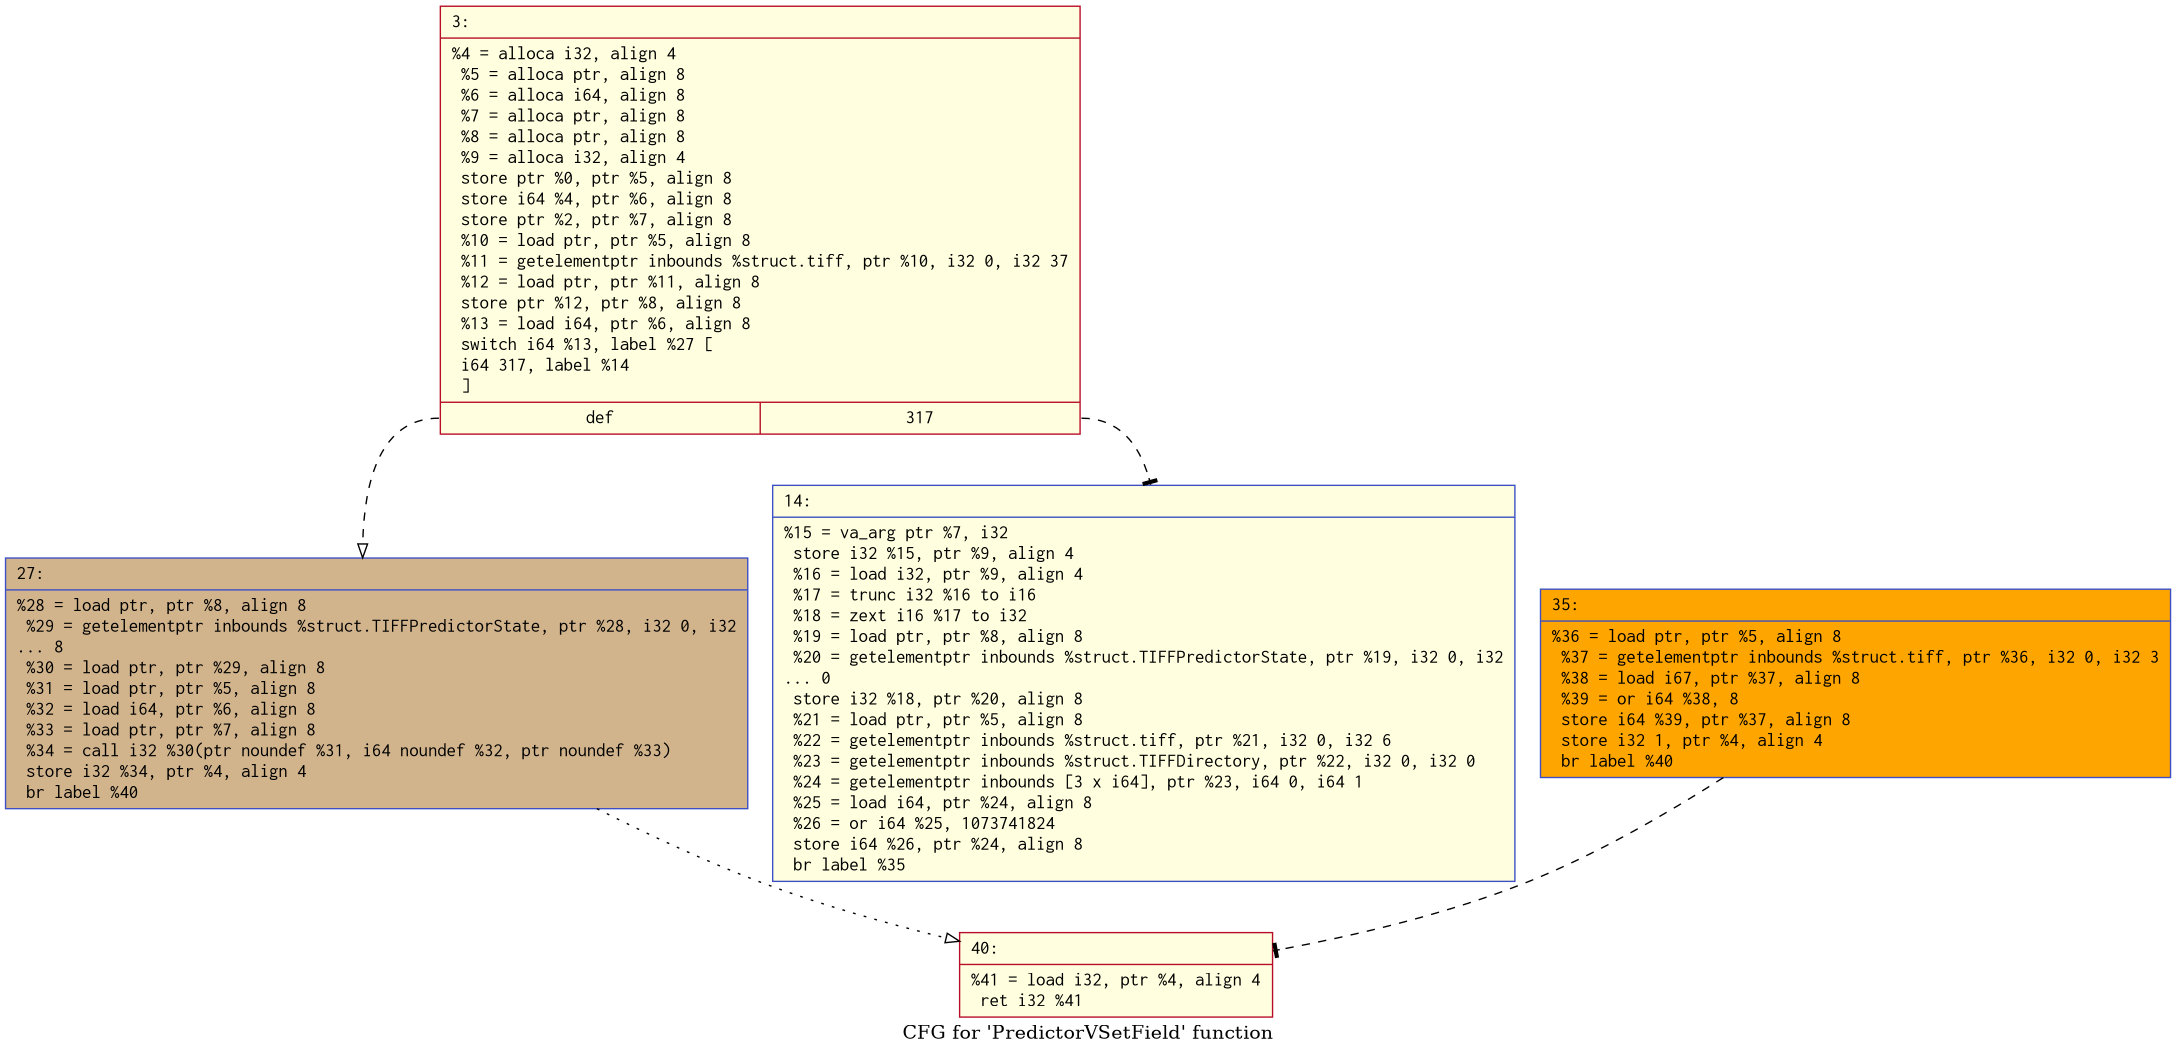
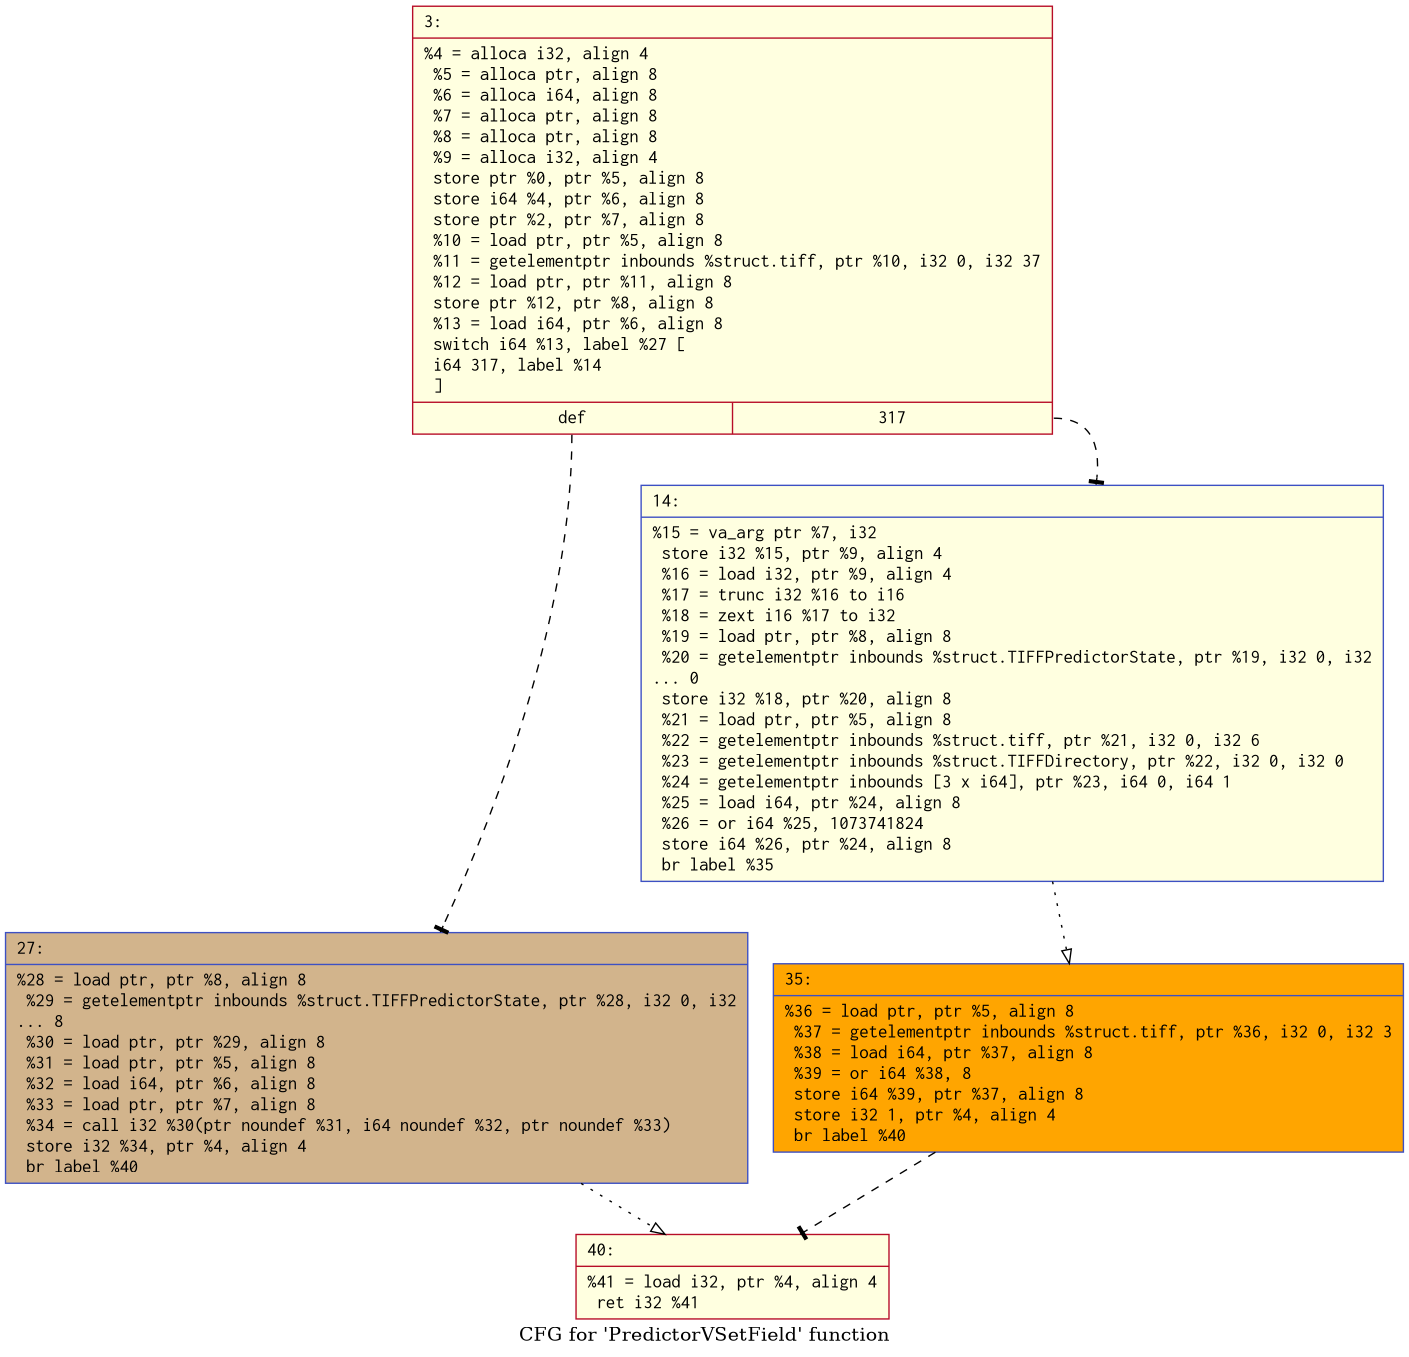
(377, 464) -> (532, 686)
(1706, 678) -> (939, 1052)
none -> (1060, 916)
